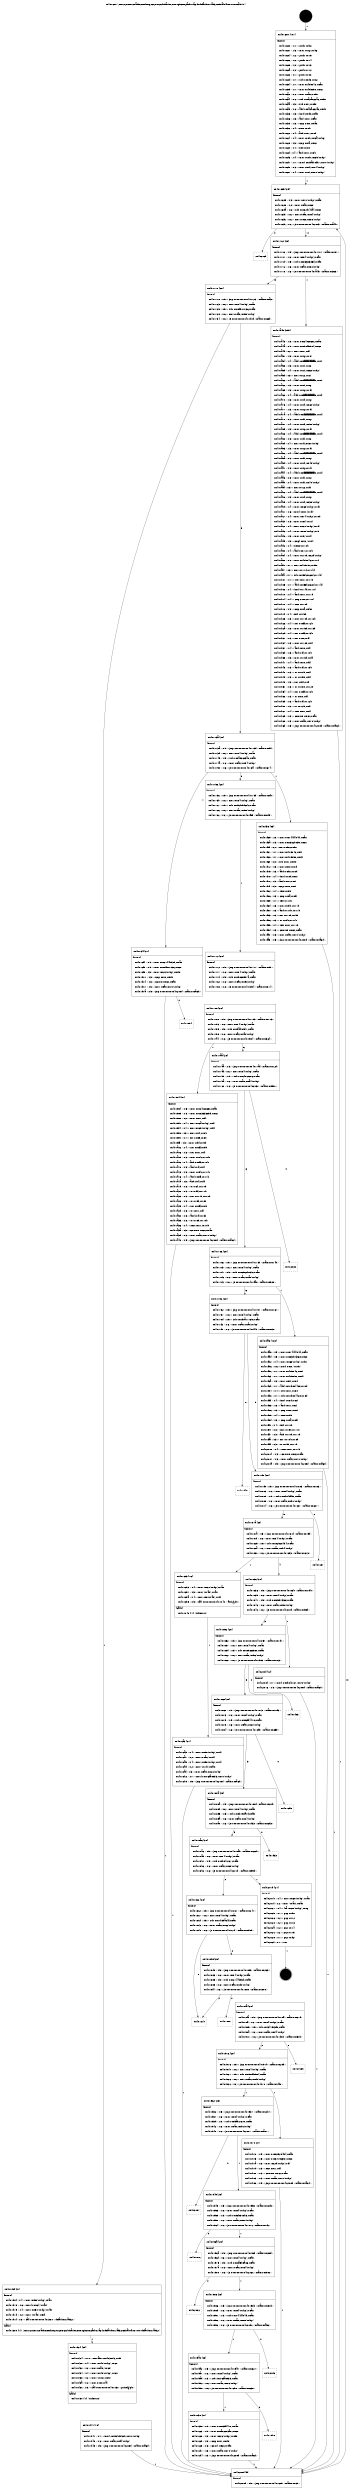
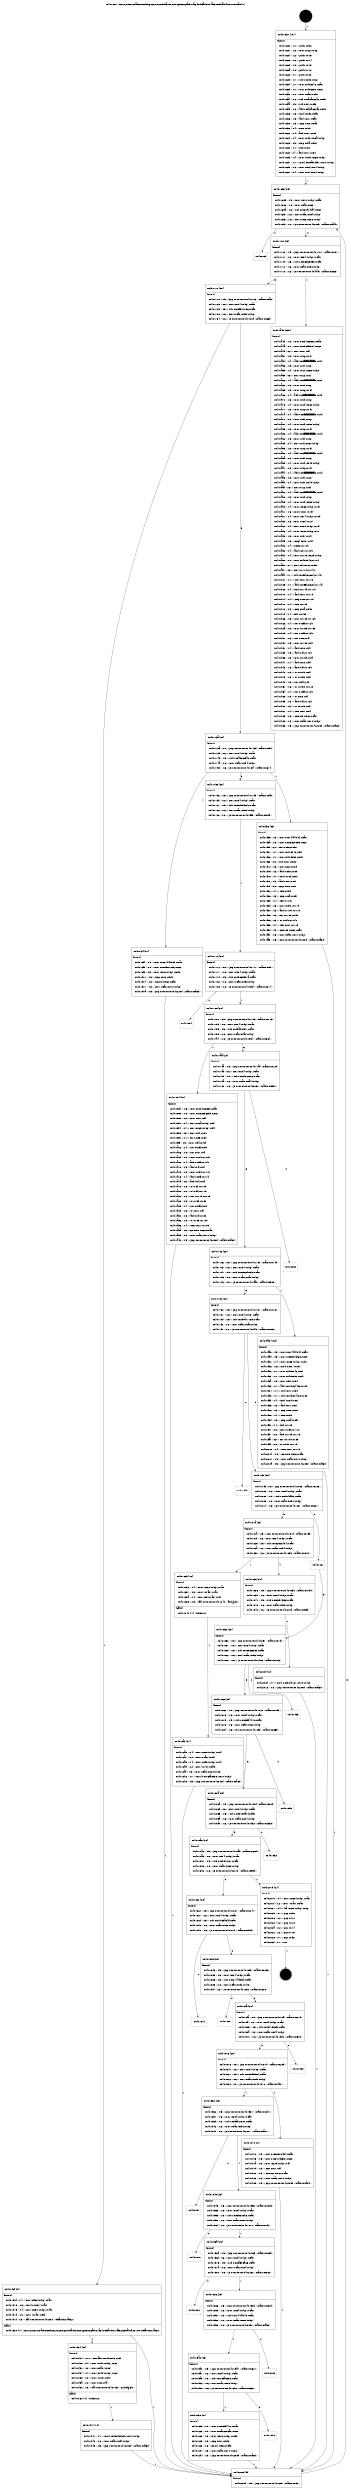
none -> (240, 997)
(180, 1007) -> (203, 1004)
(339, 1613) -> (154, 2433)
(265, 1619) -> (320, 1611)
(212, 2005) -> (253, 1997)
none -> (111, 2411)
